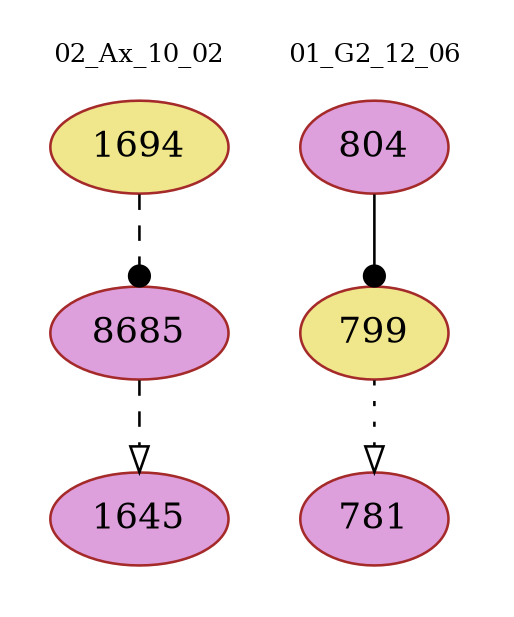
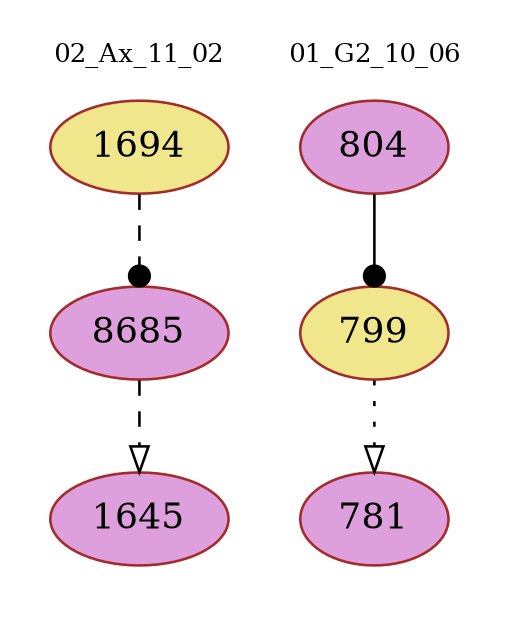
(139, 56) -> (139, 56)
(376, 56) -> (376, 56)
